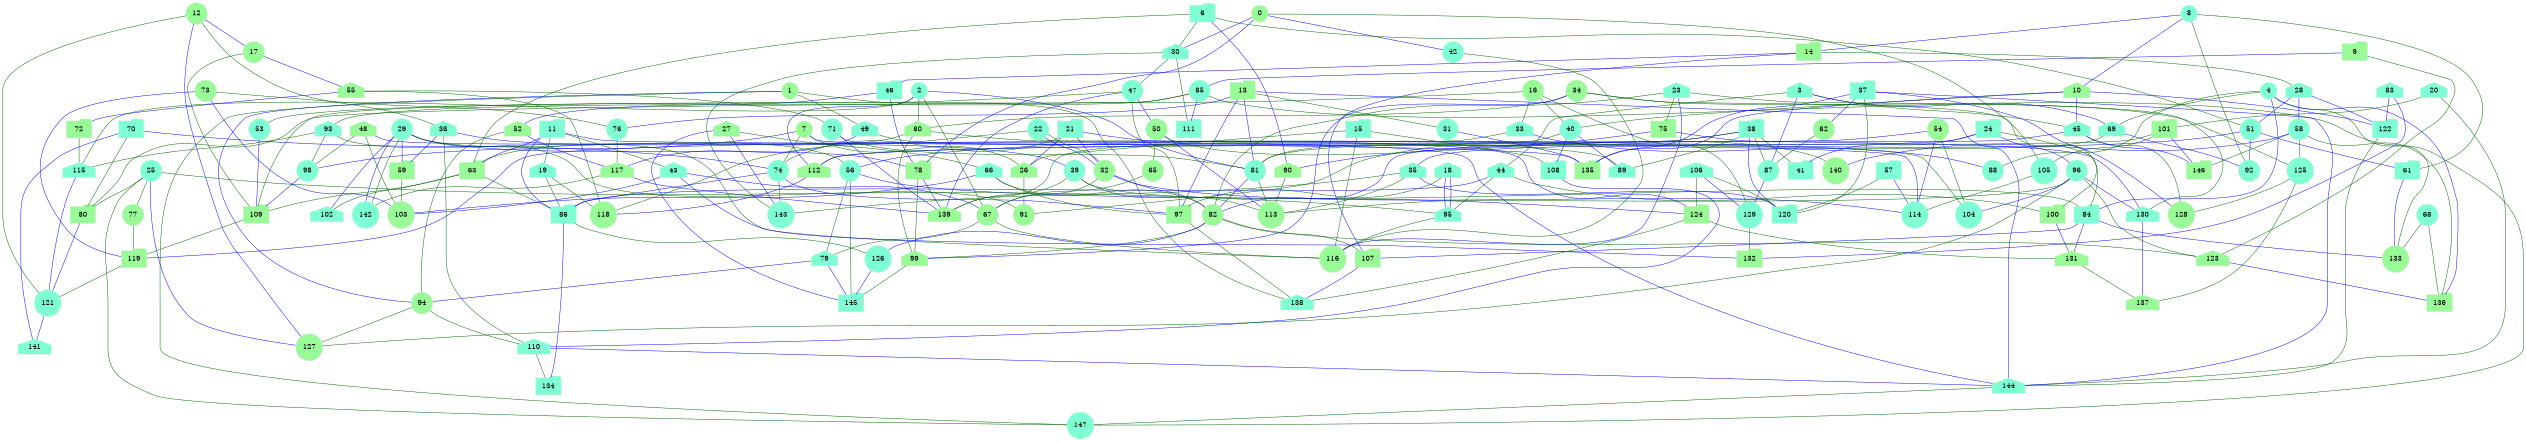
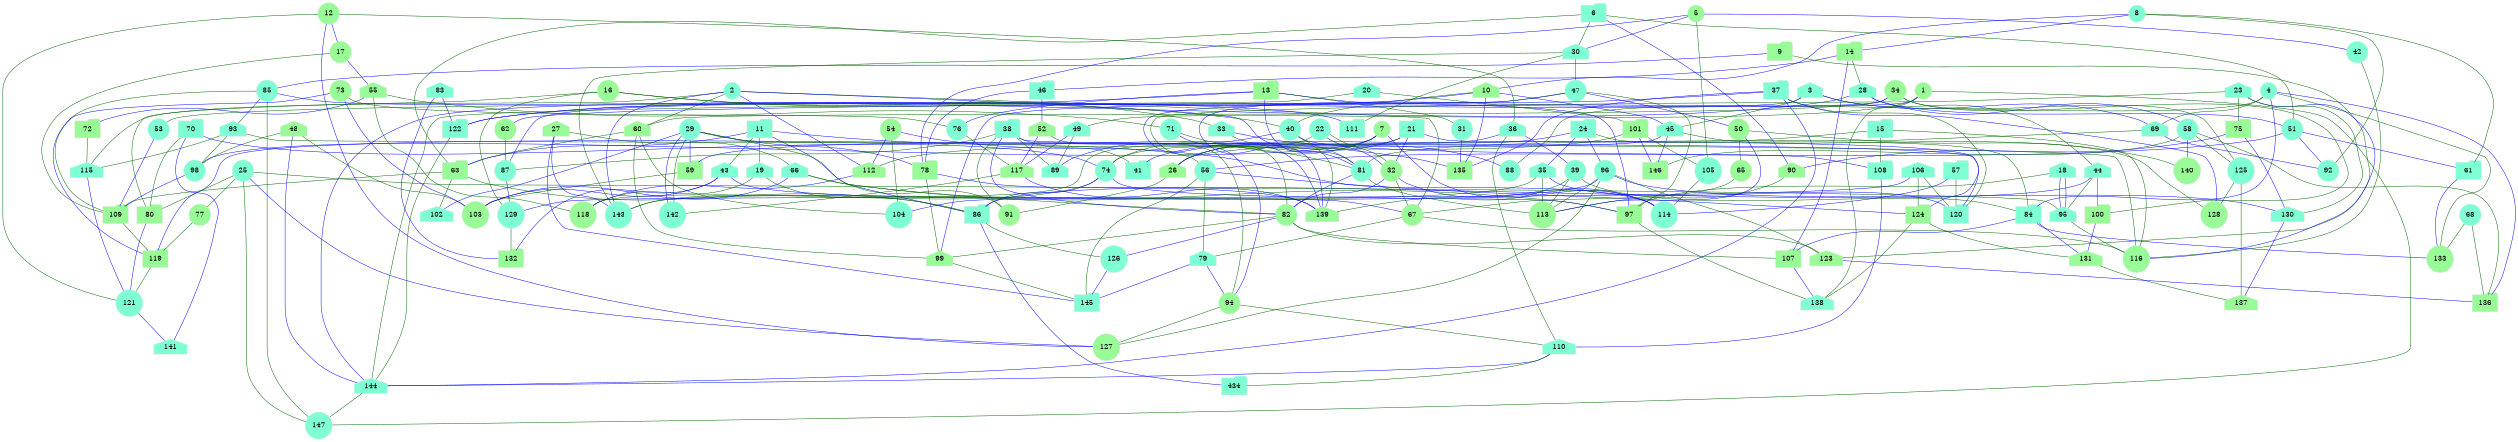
(1260, 14) -> (1696, 14)
none -> (617, 122)
(548, 386) -> (1234, 386)
